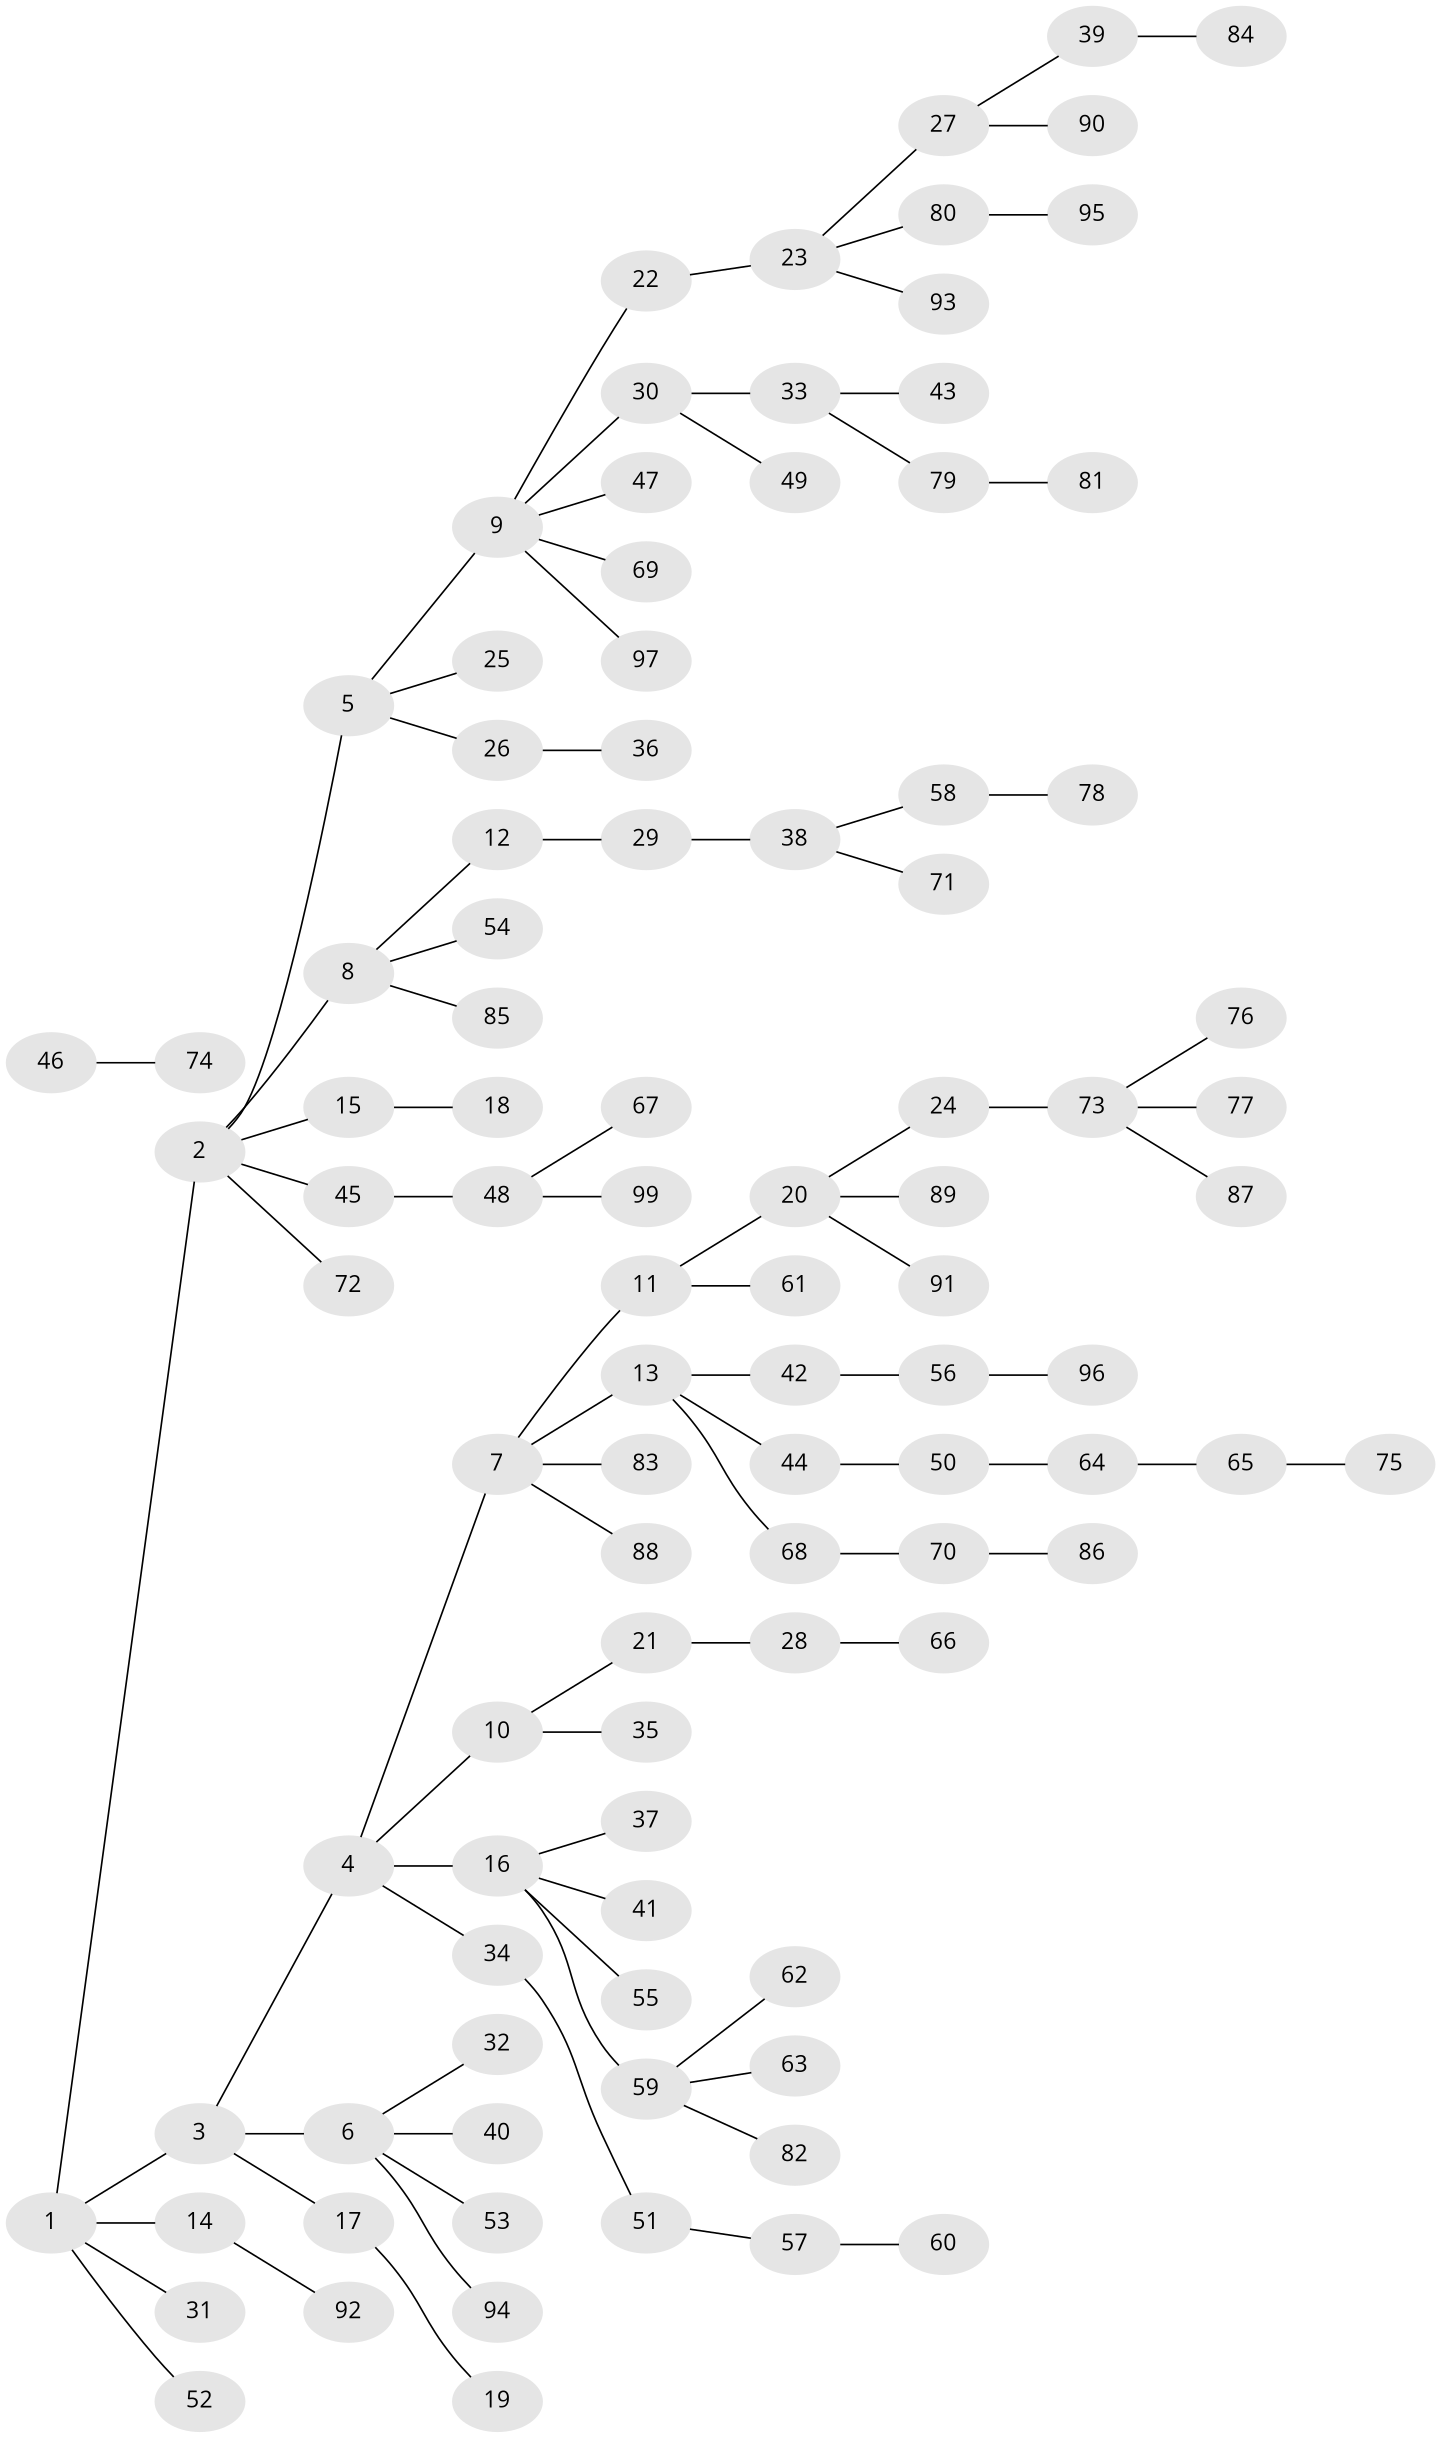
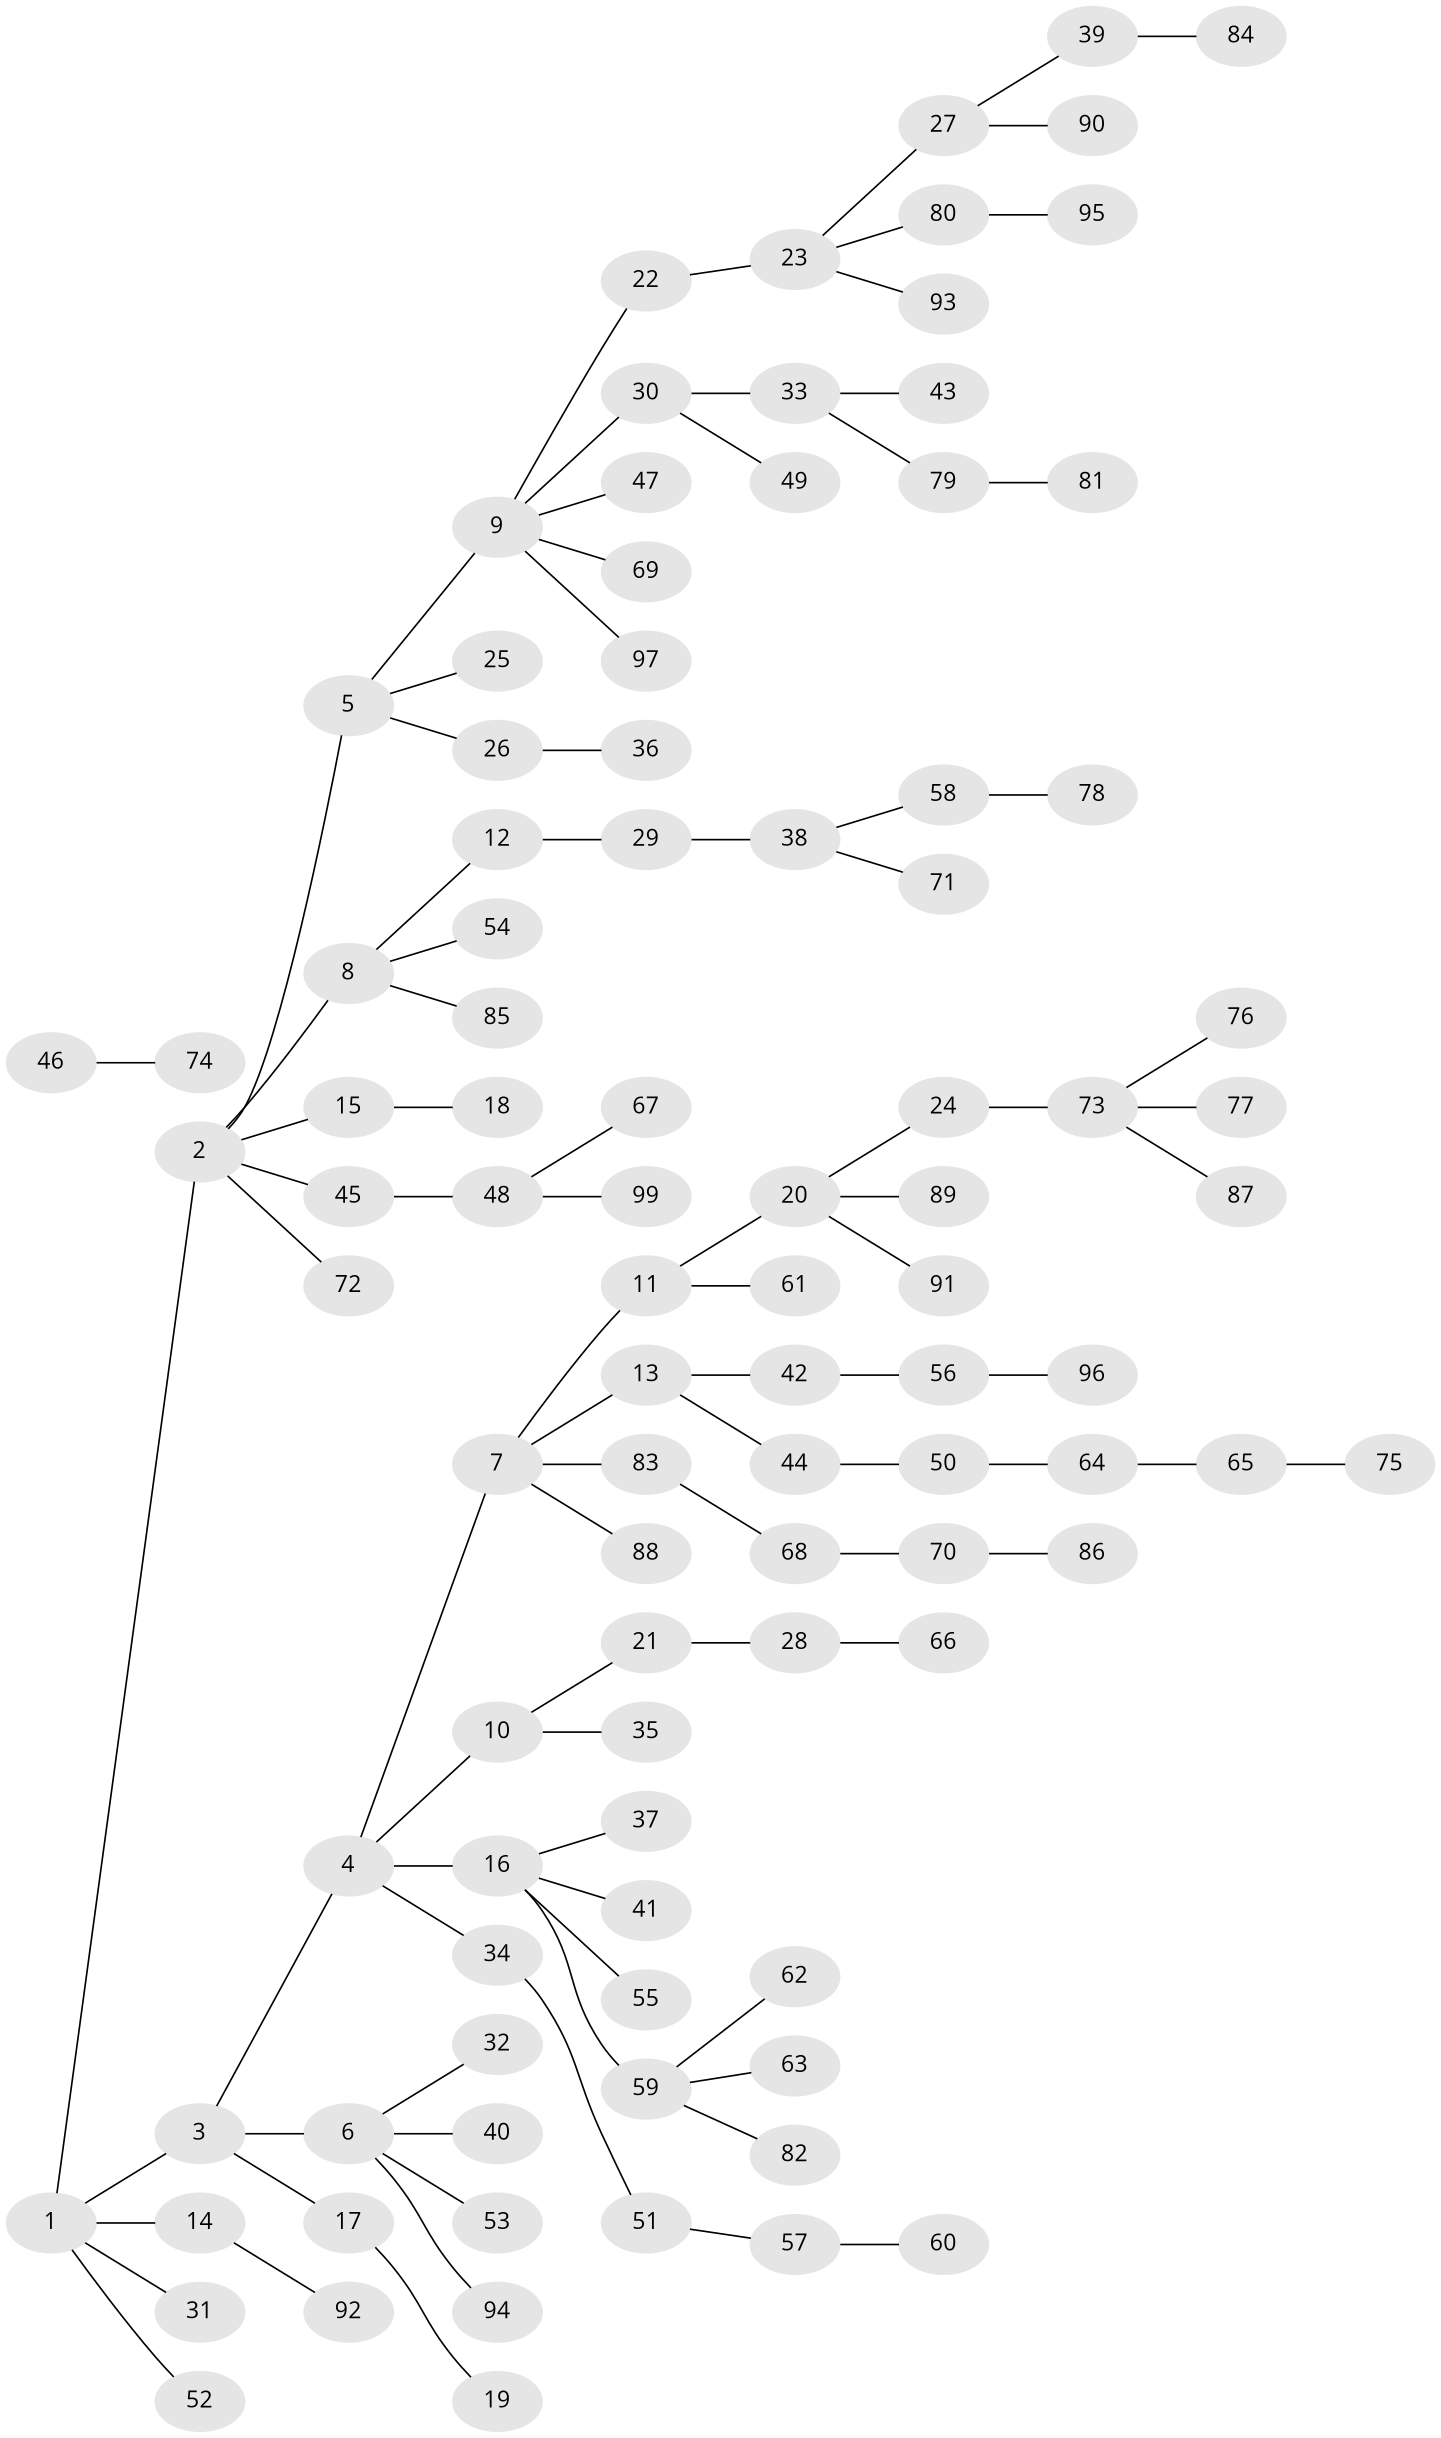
(721, 1464) -> (721, 1509)
